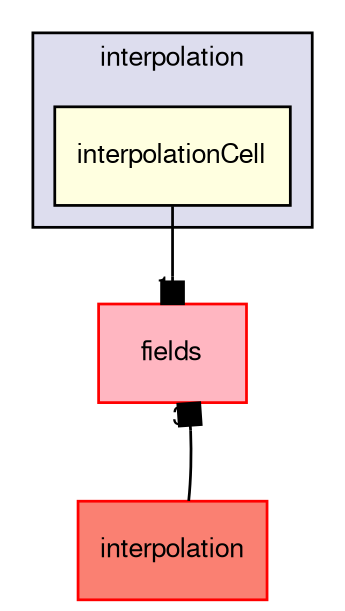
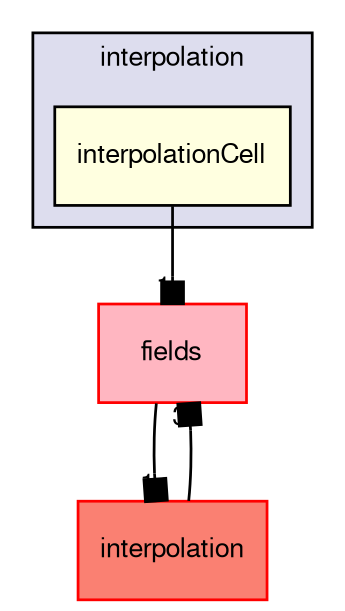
none -> (154, 438)
